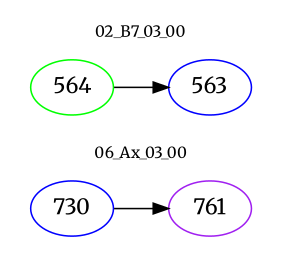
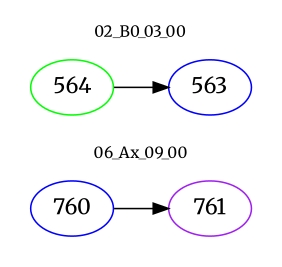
(141, 33) -> (141, 33)
(141, 154) -> (141, 154)
(72, 209) -> (72, 209)
